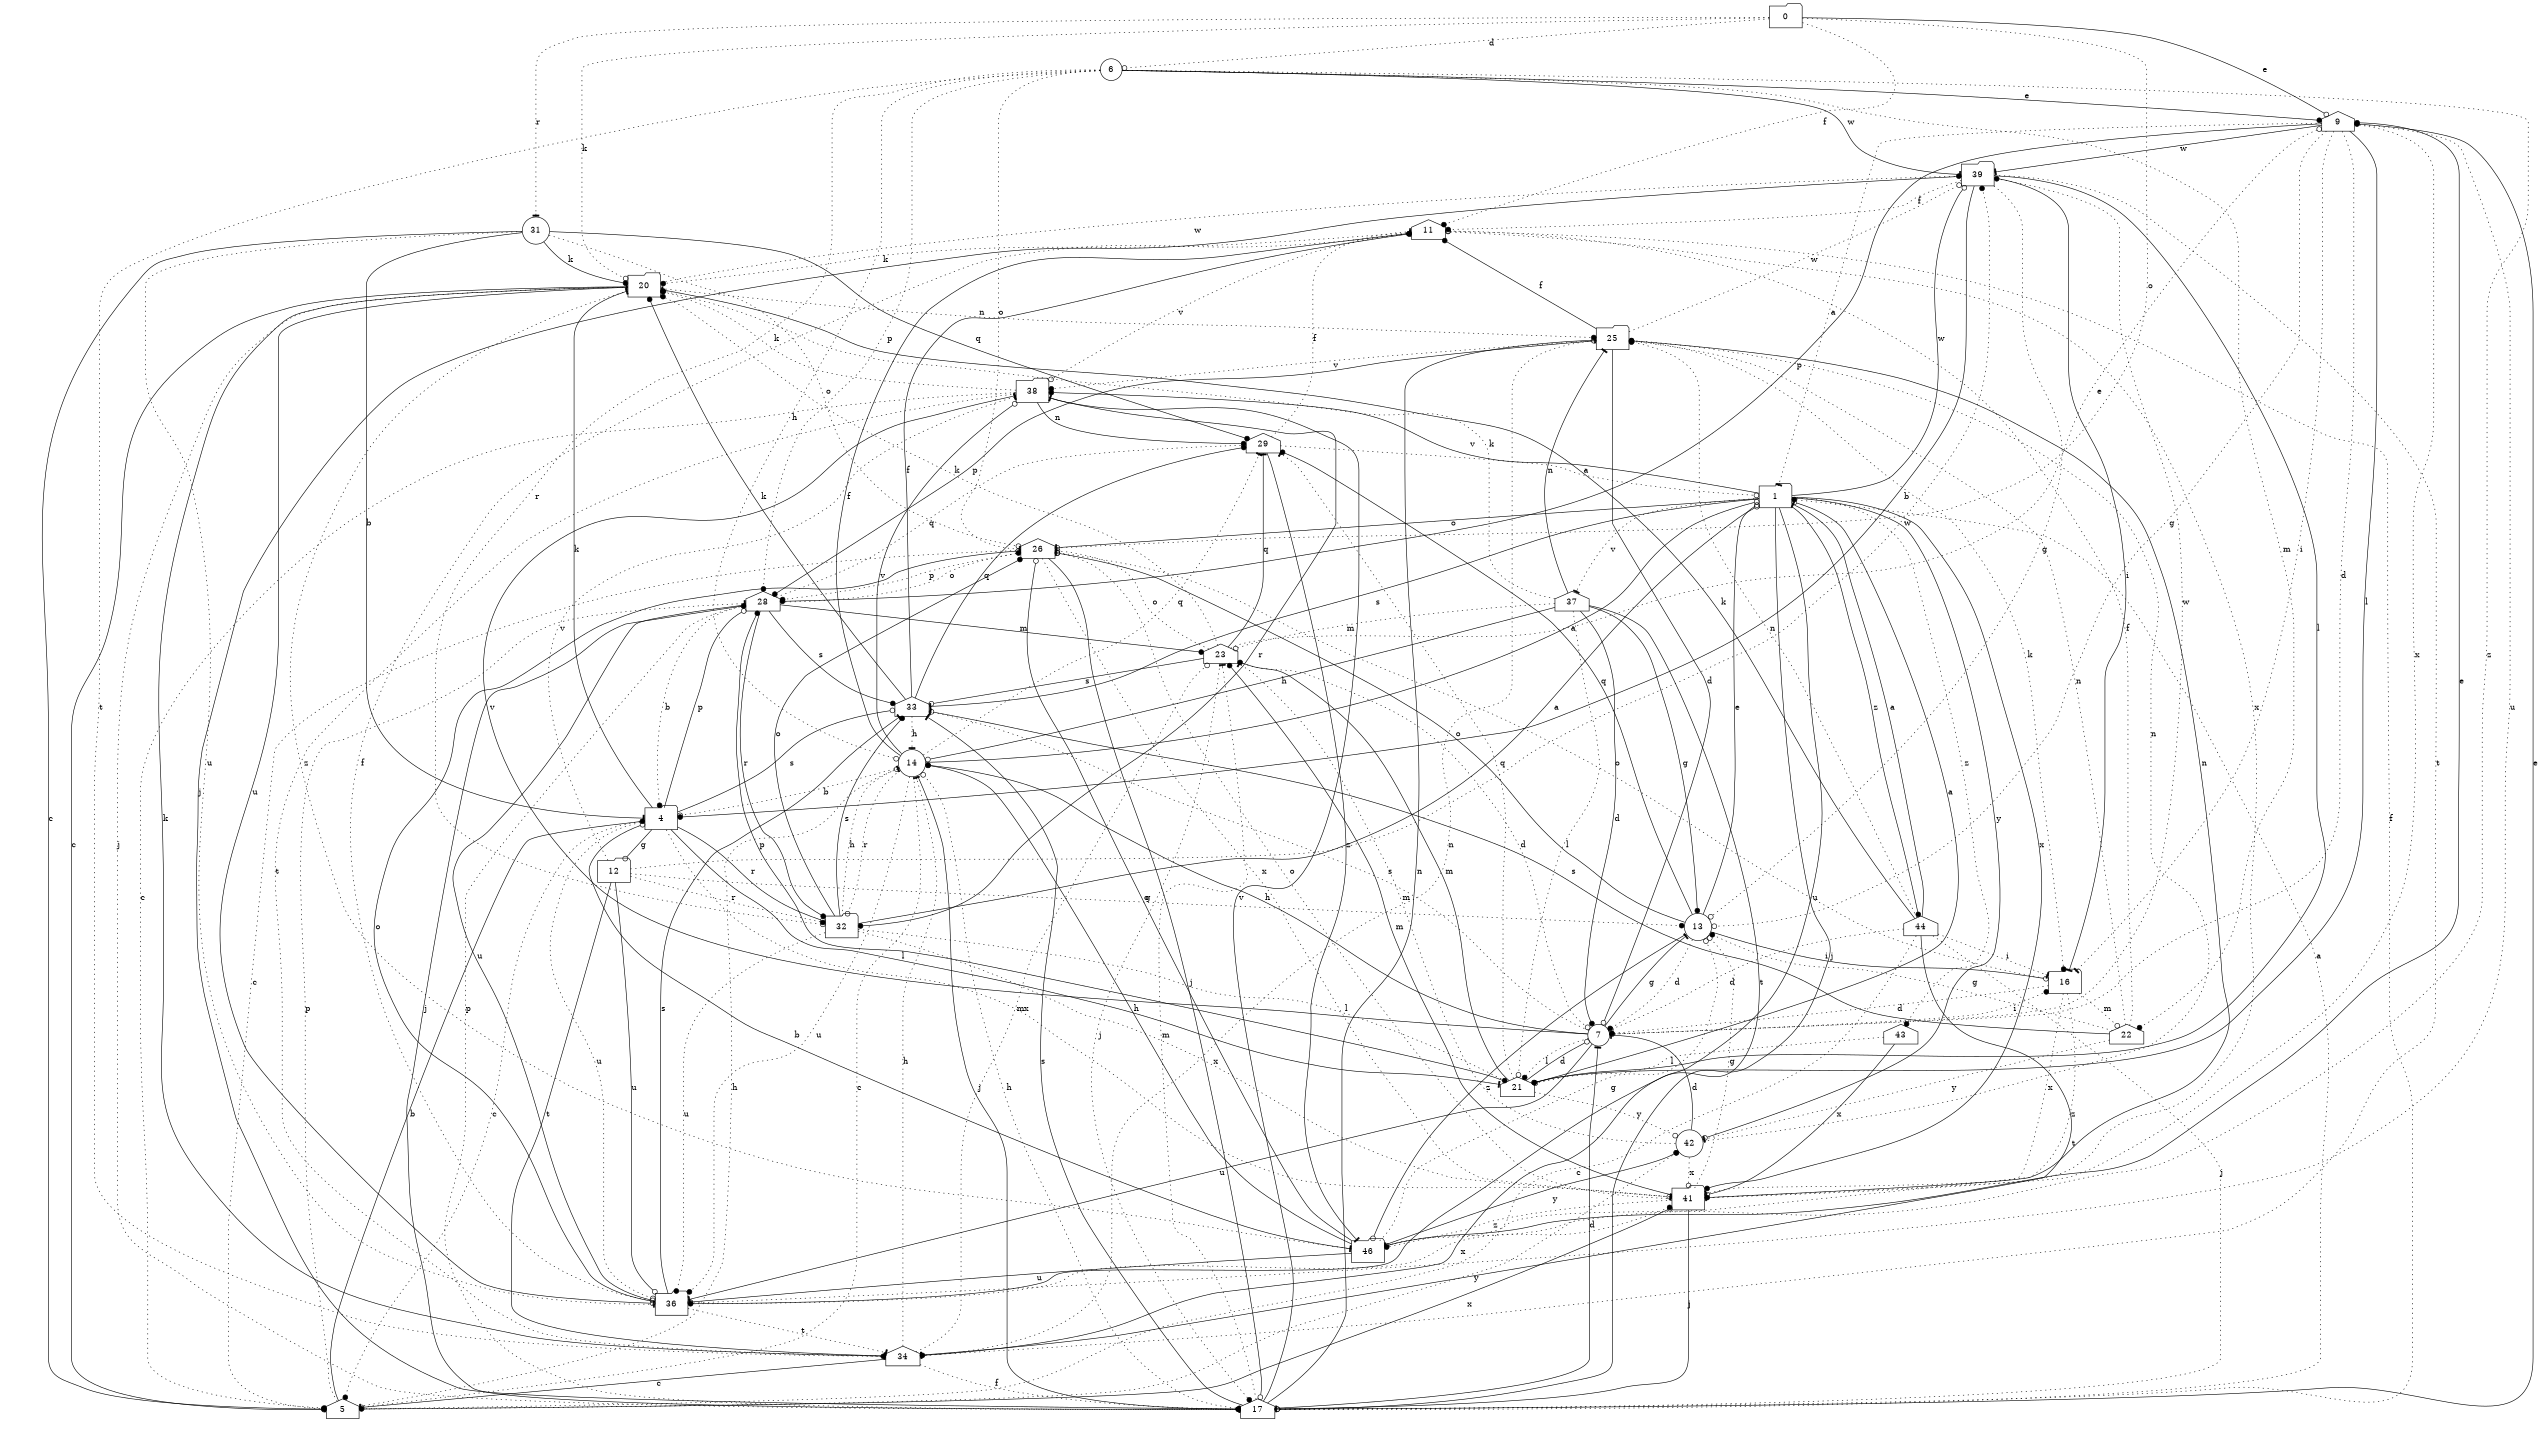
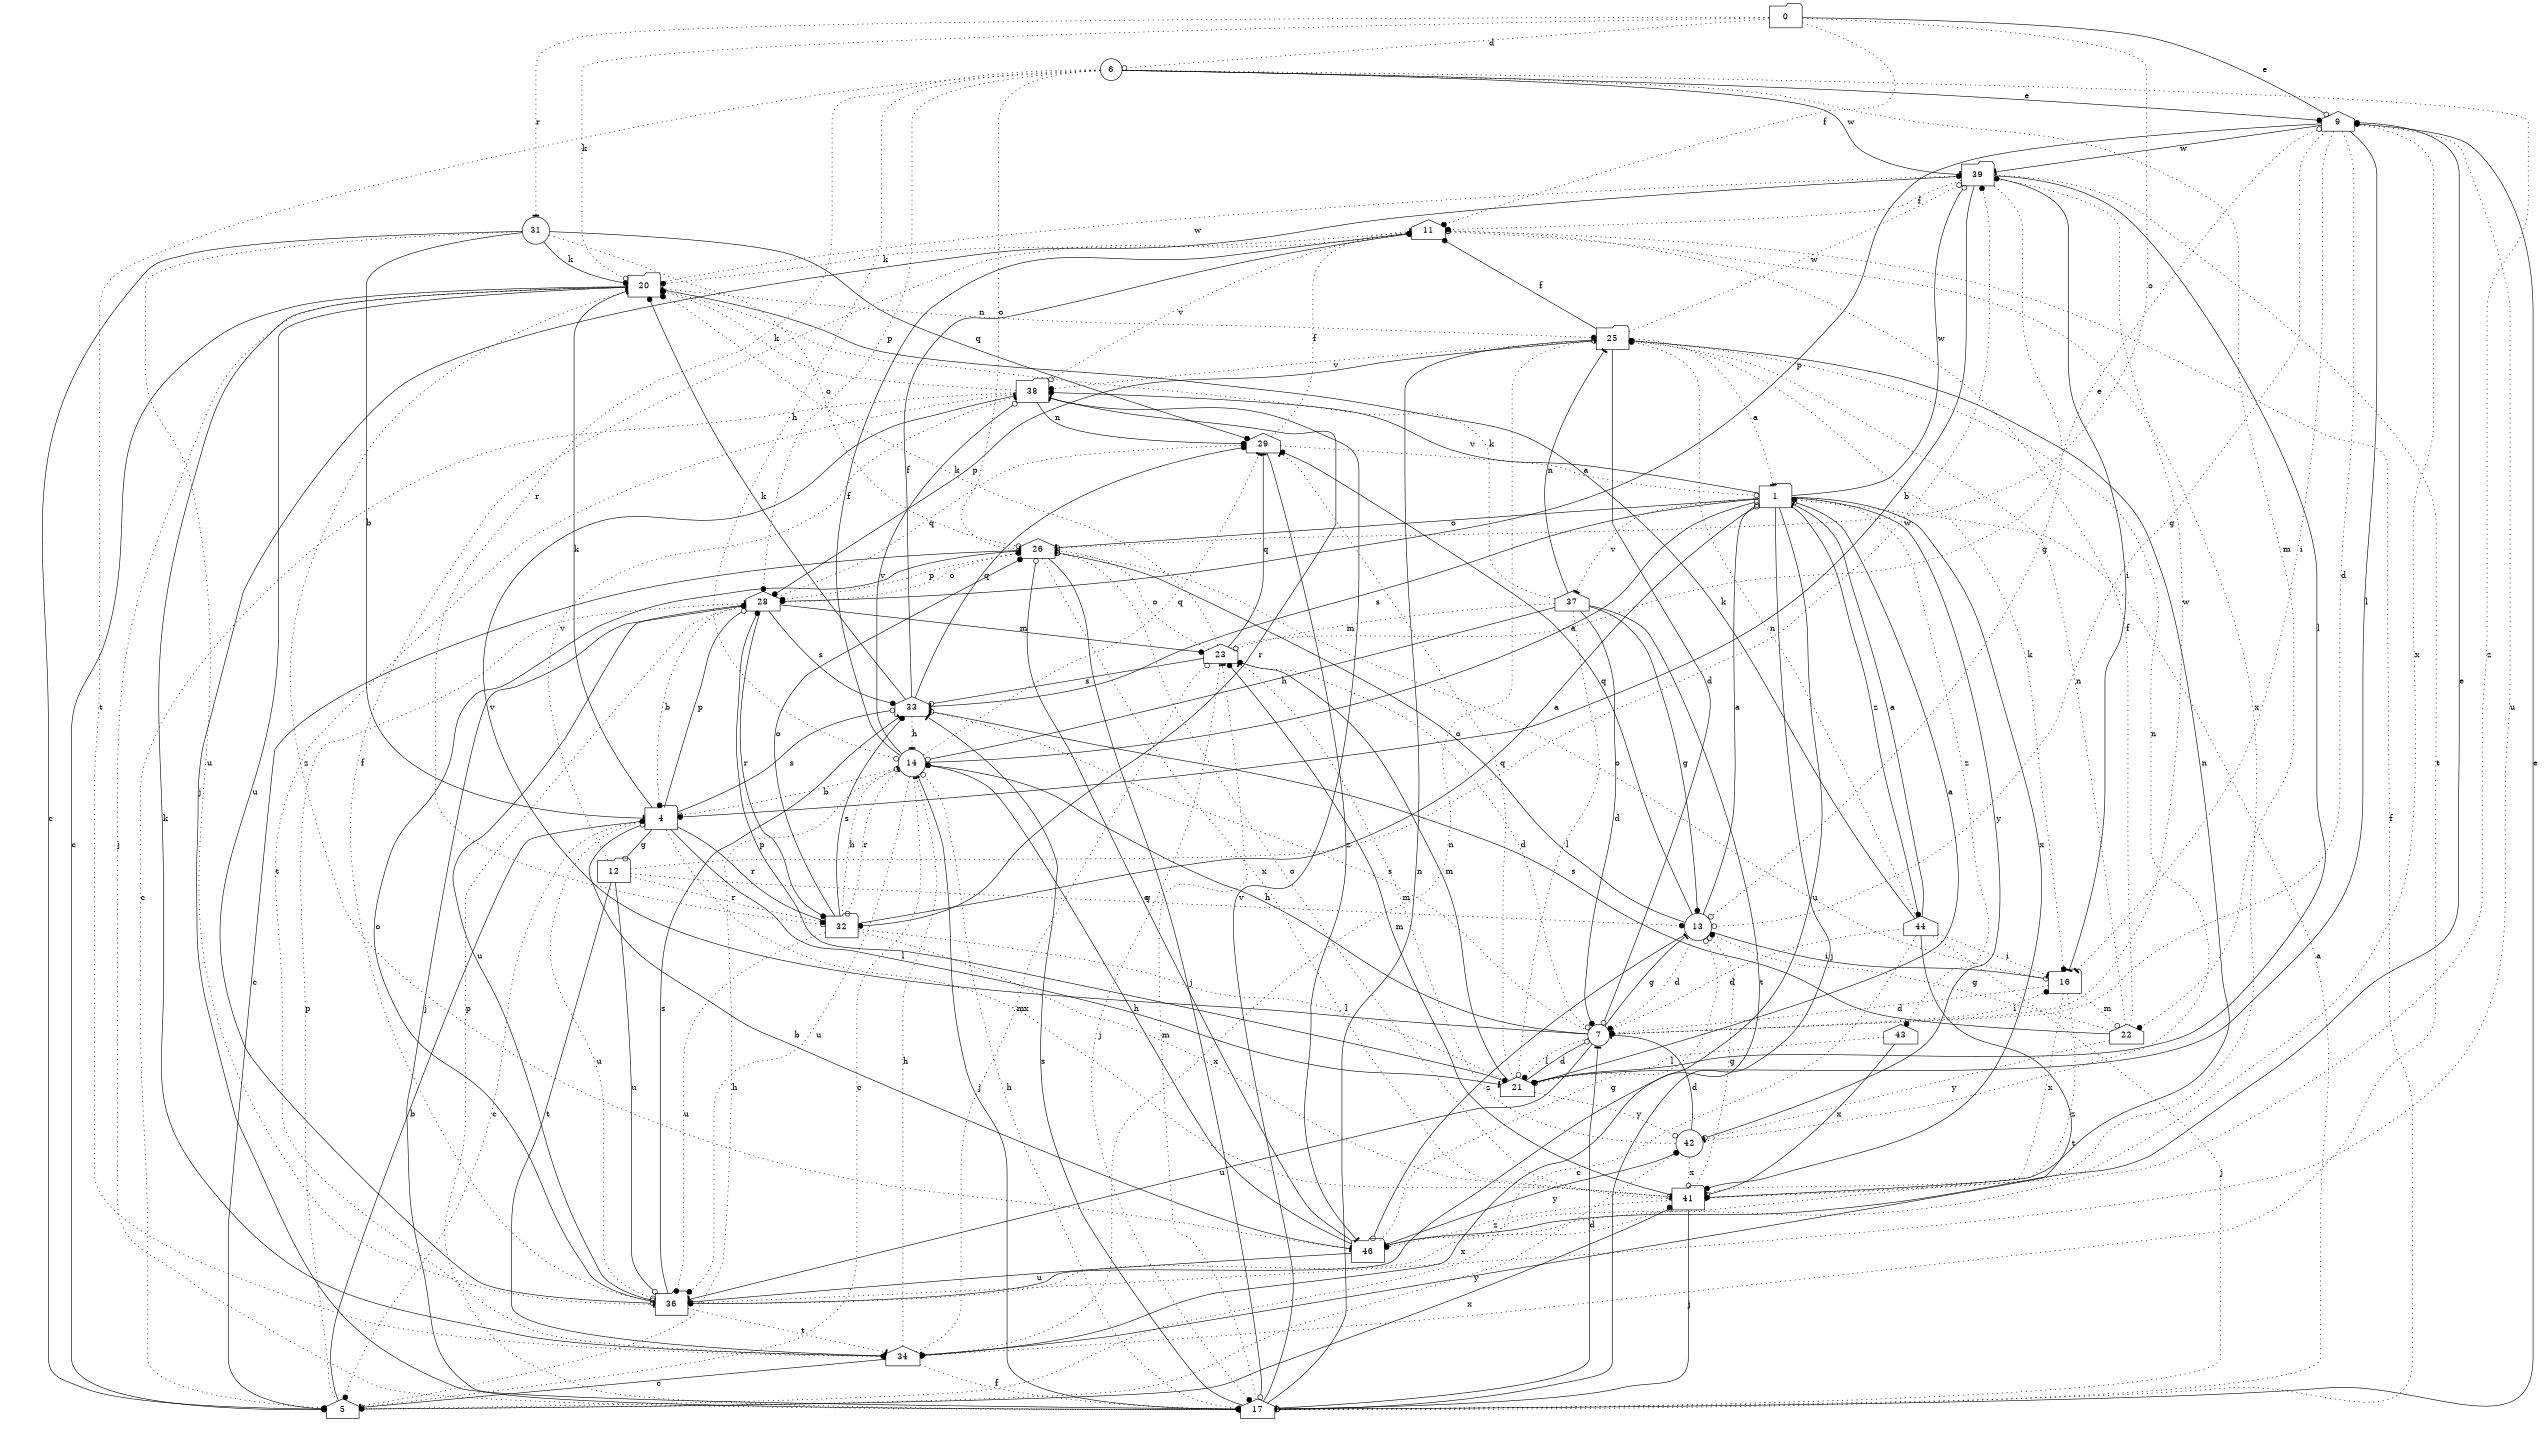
(1924, 137) -> (1728, 381)
(326, 706) -> (326, 706)
(1738, 708) -> (1738, 708)
